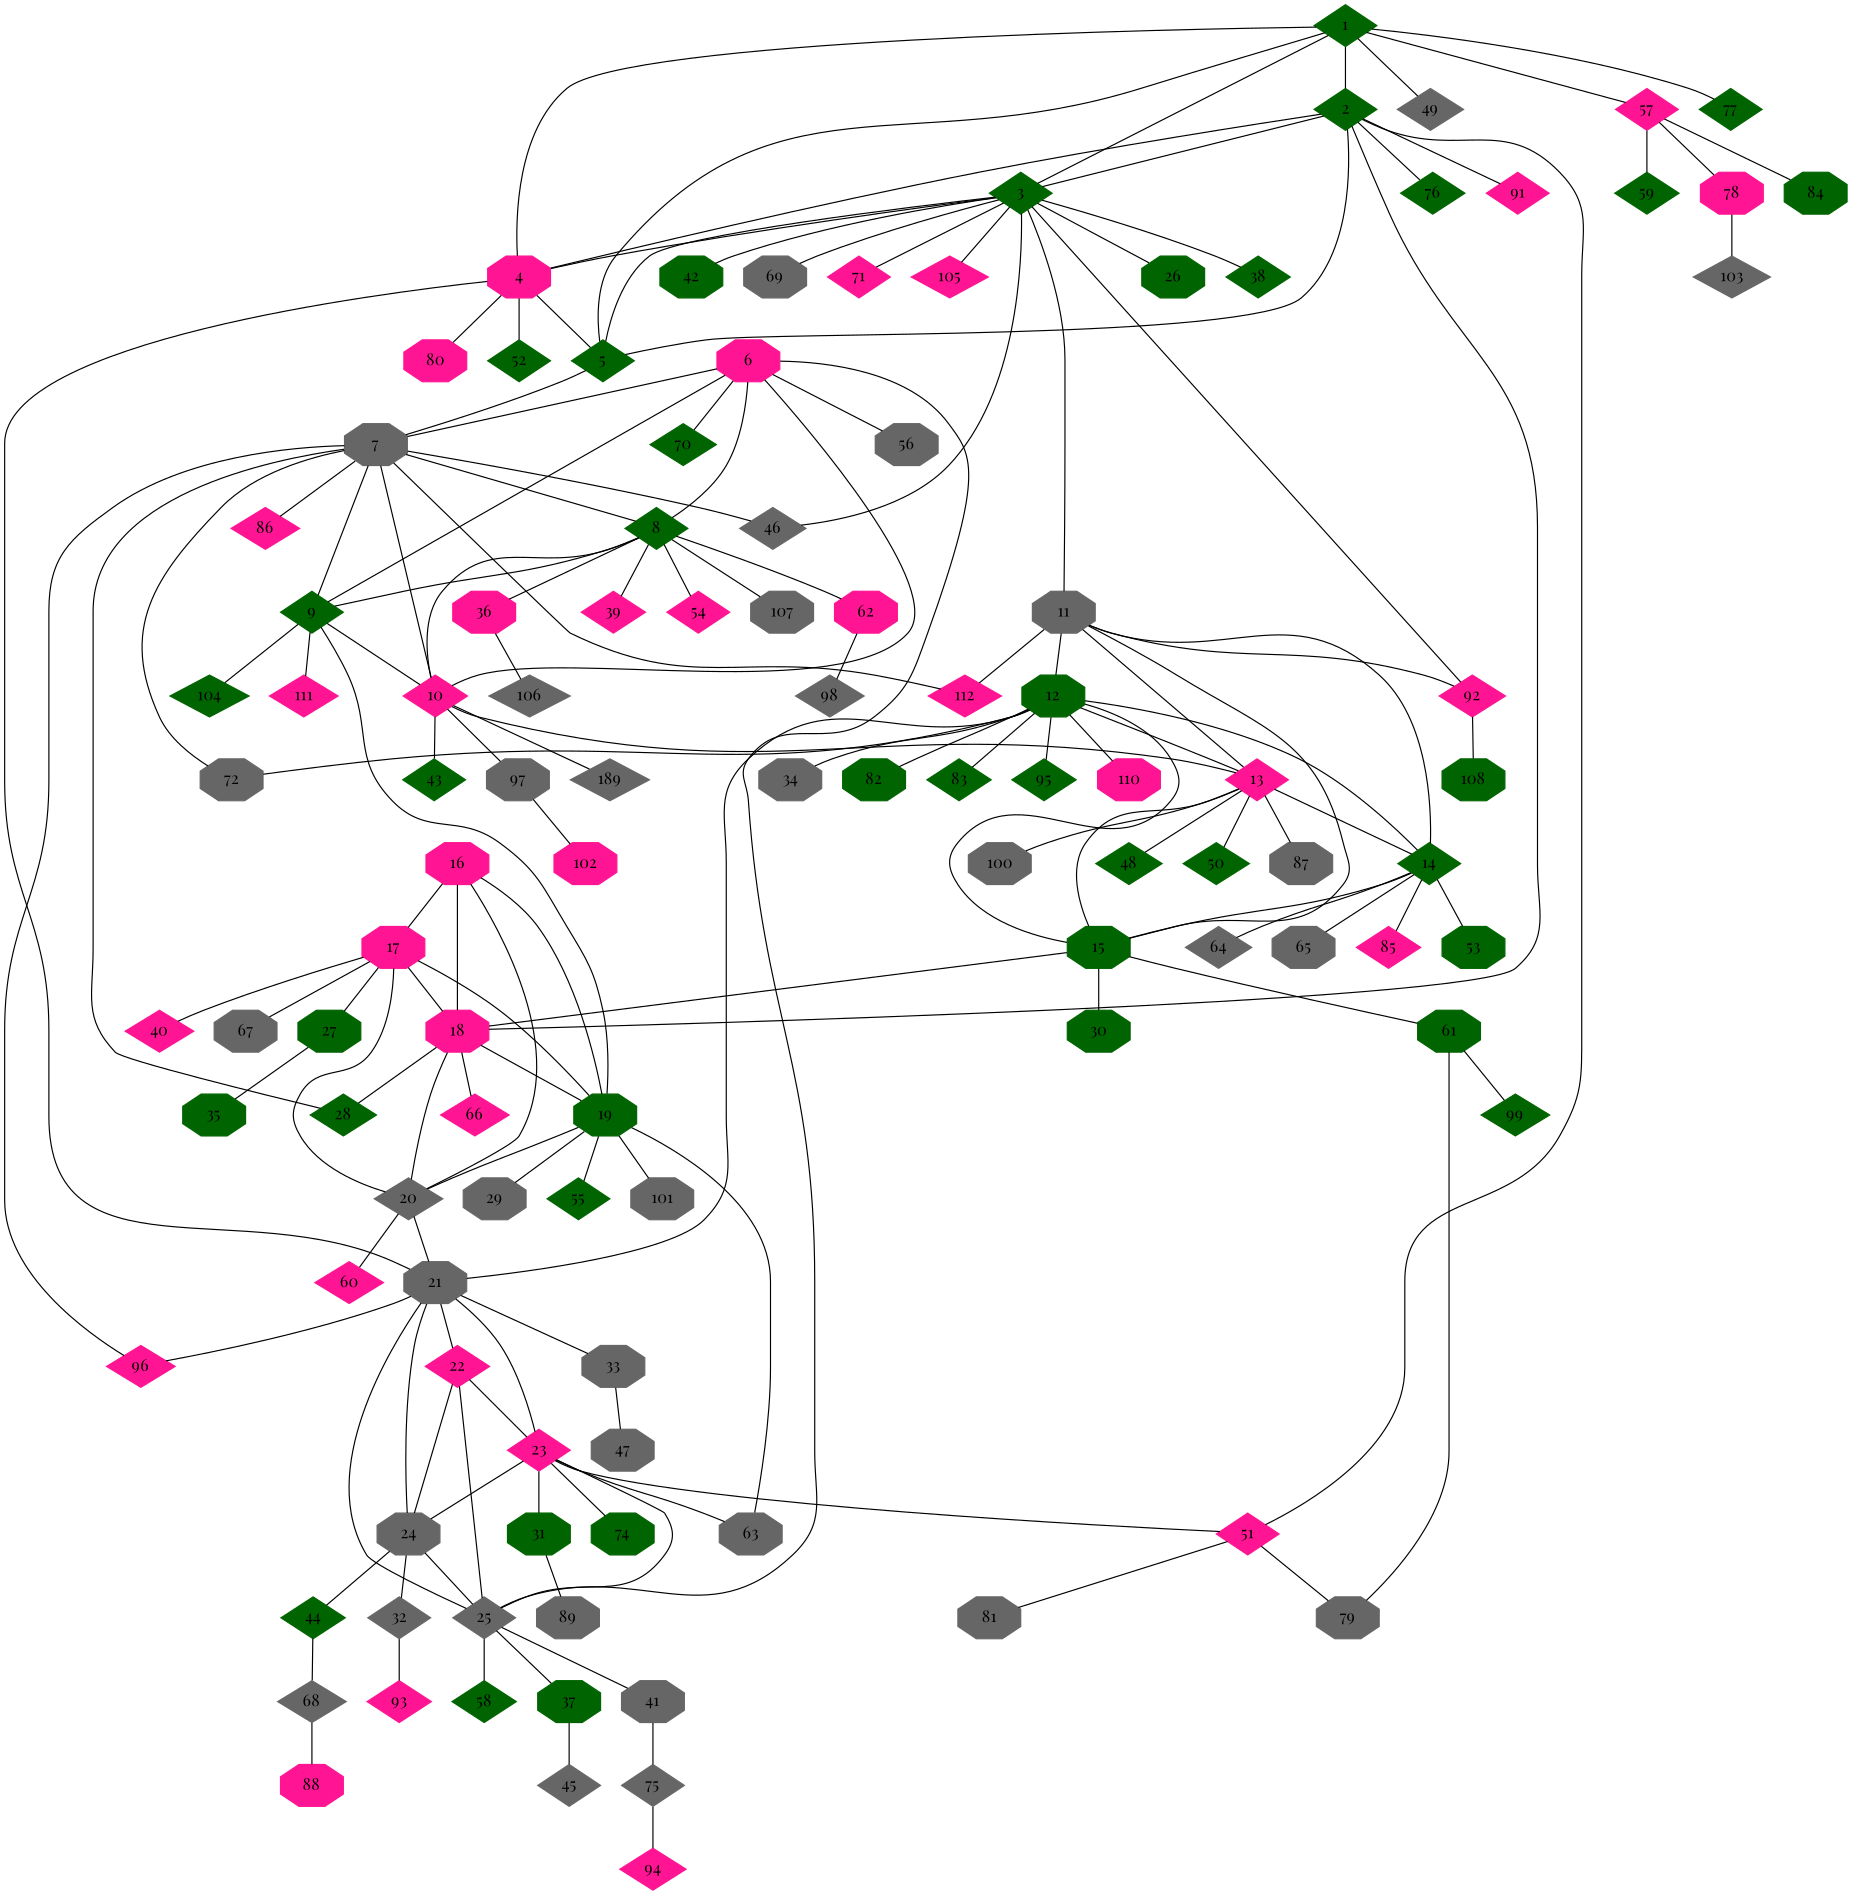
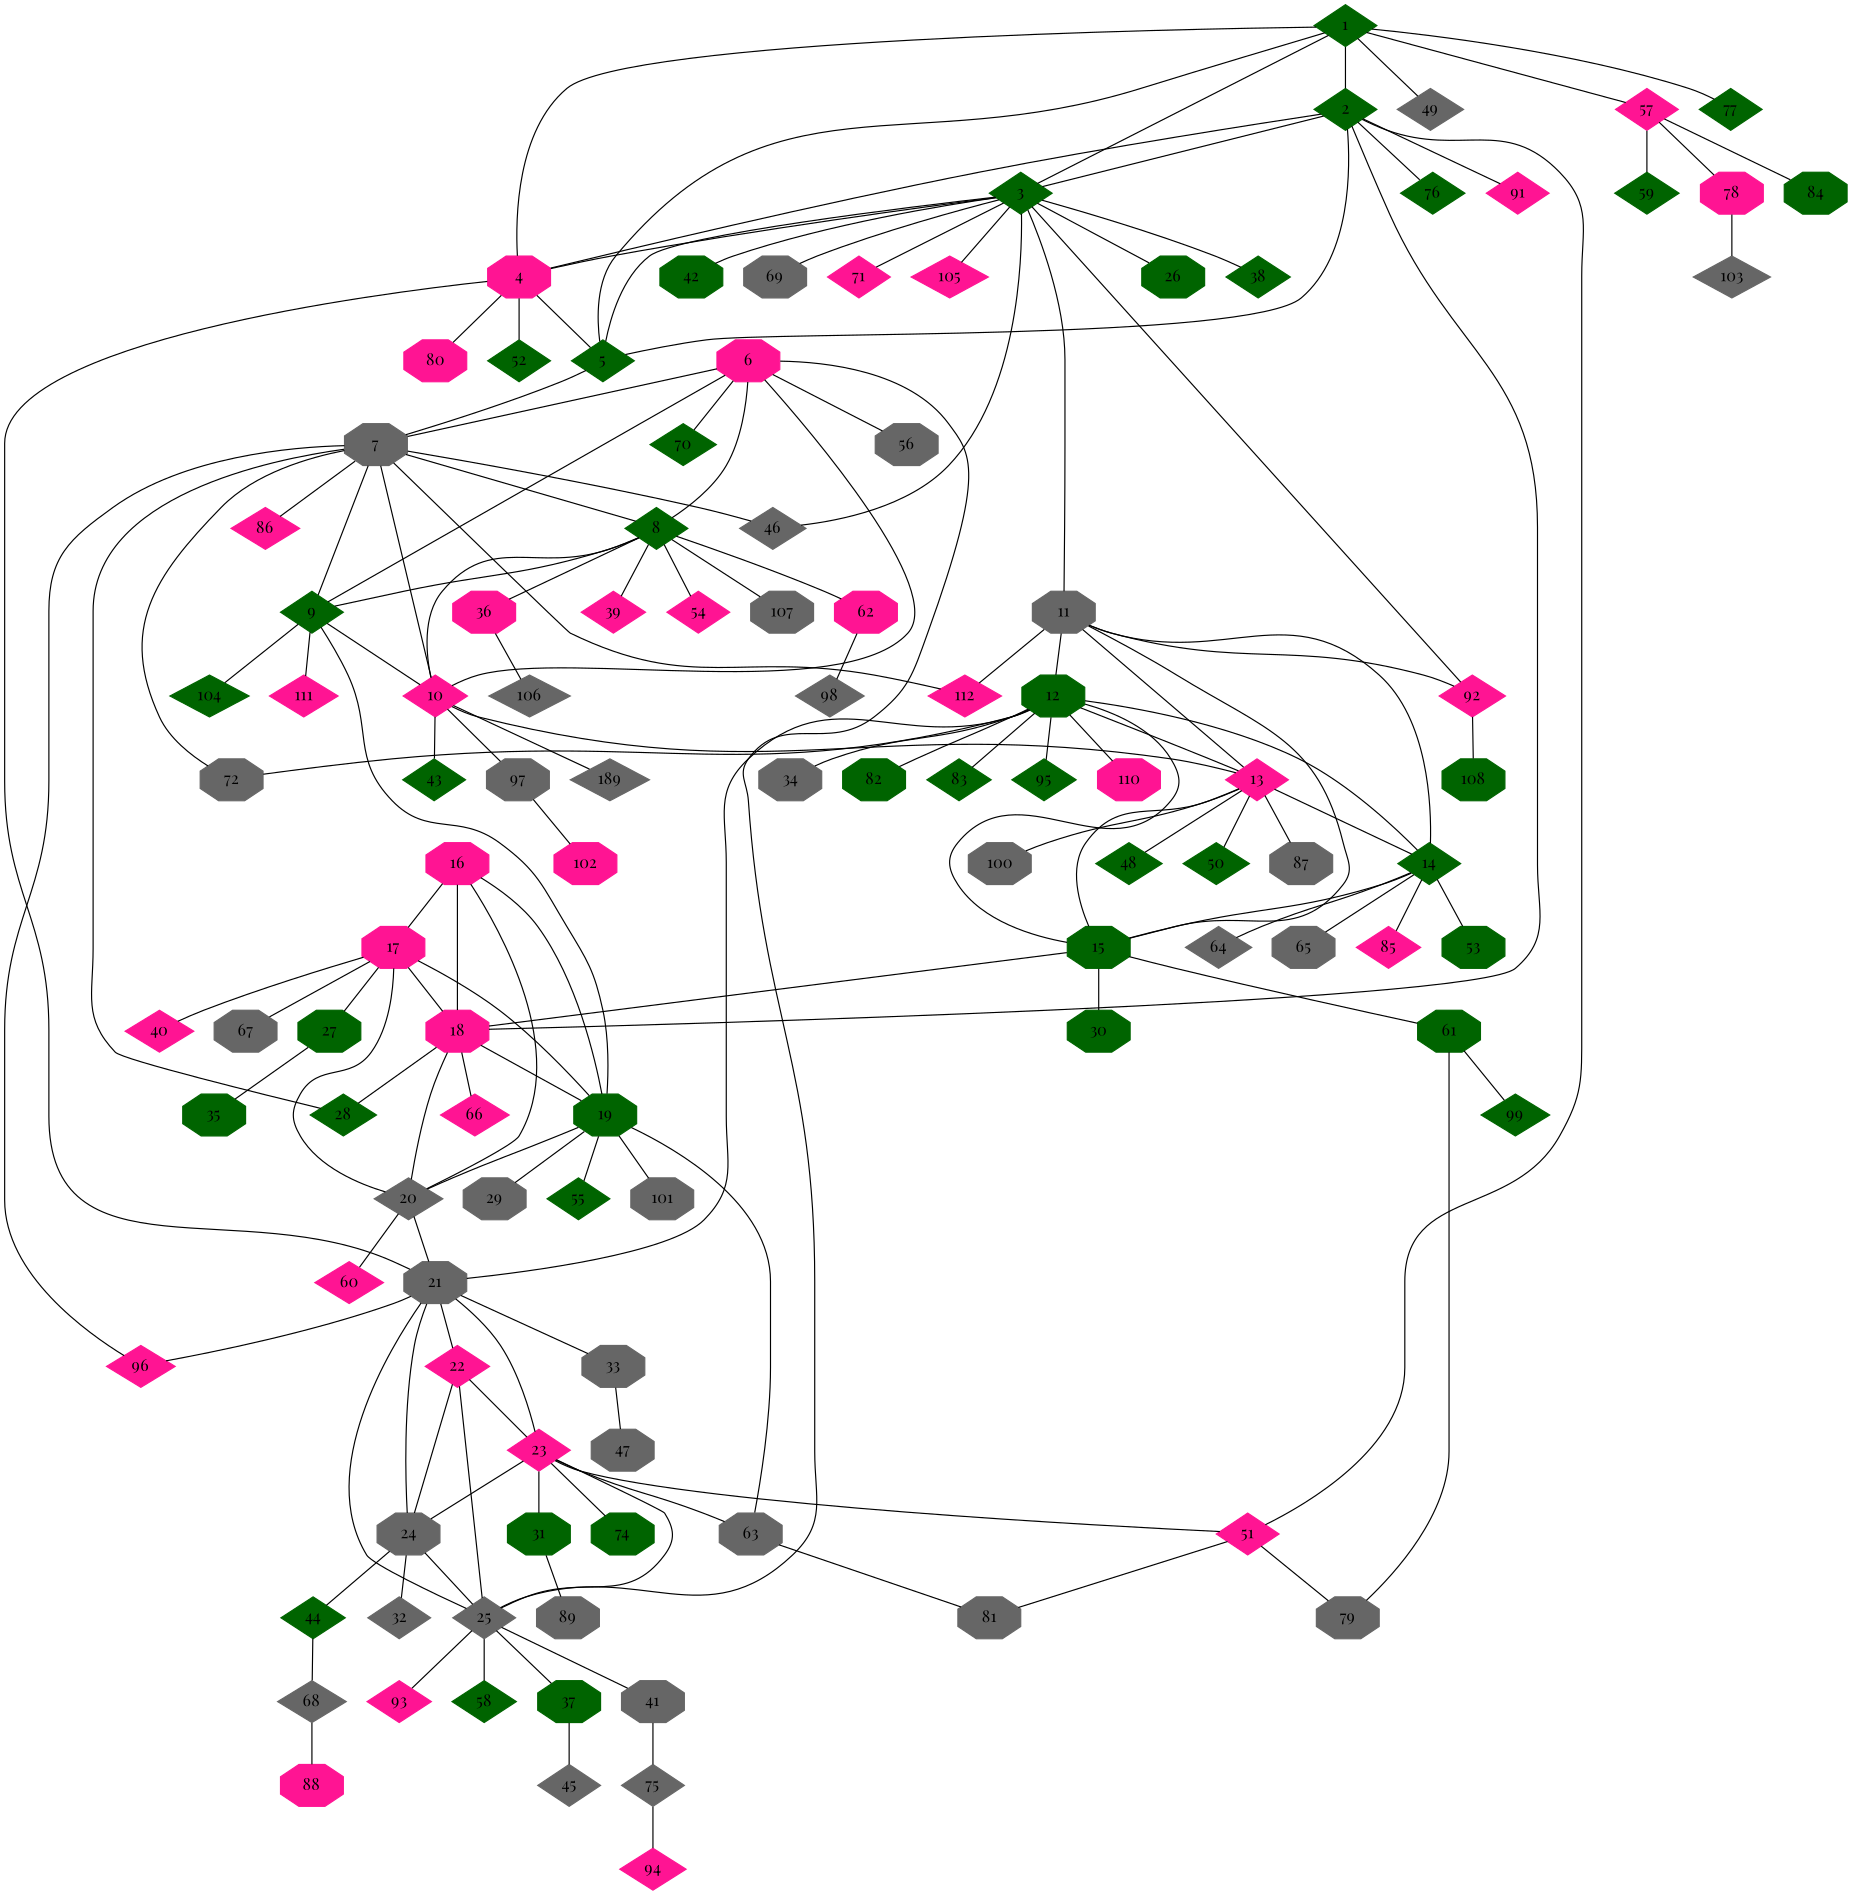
none -> (870, 1576)
(399, 1660) -> (442, 1659)
